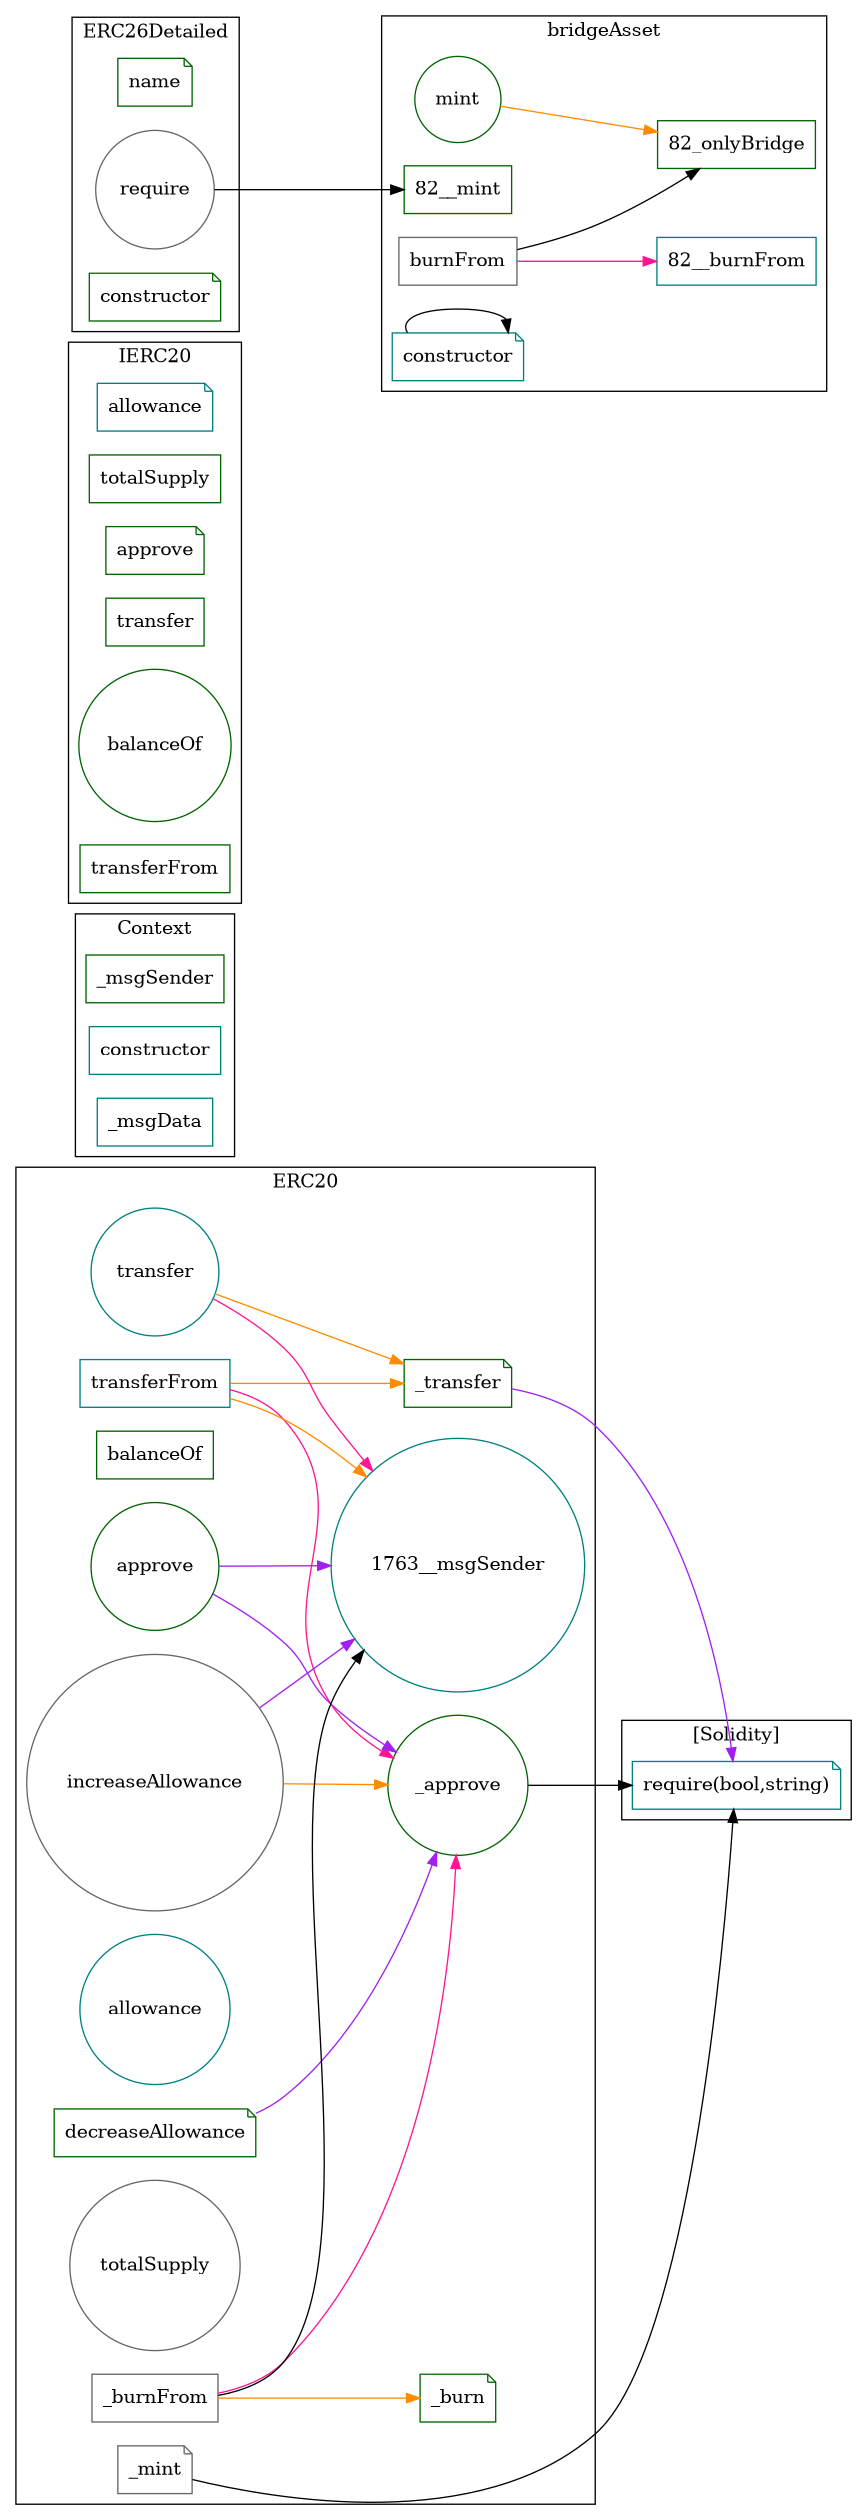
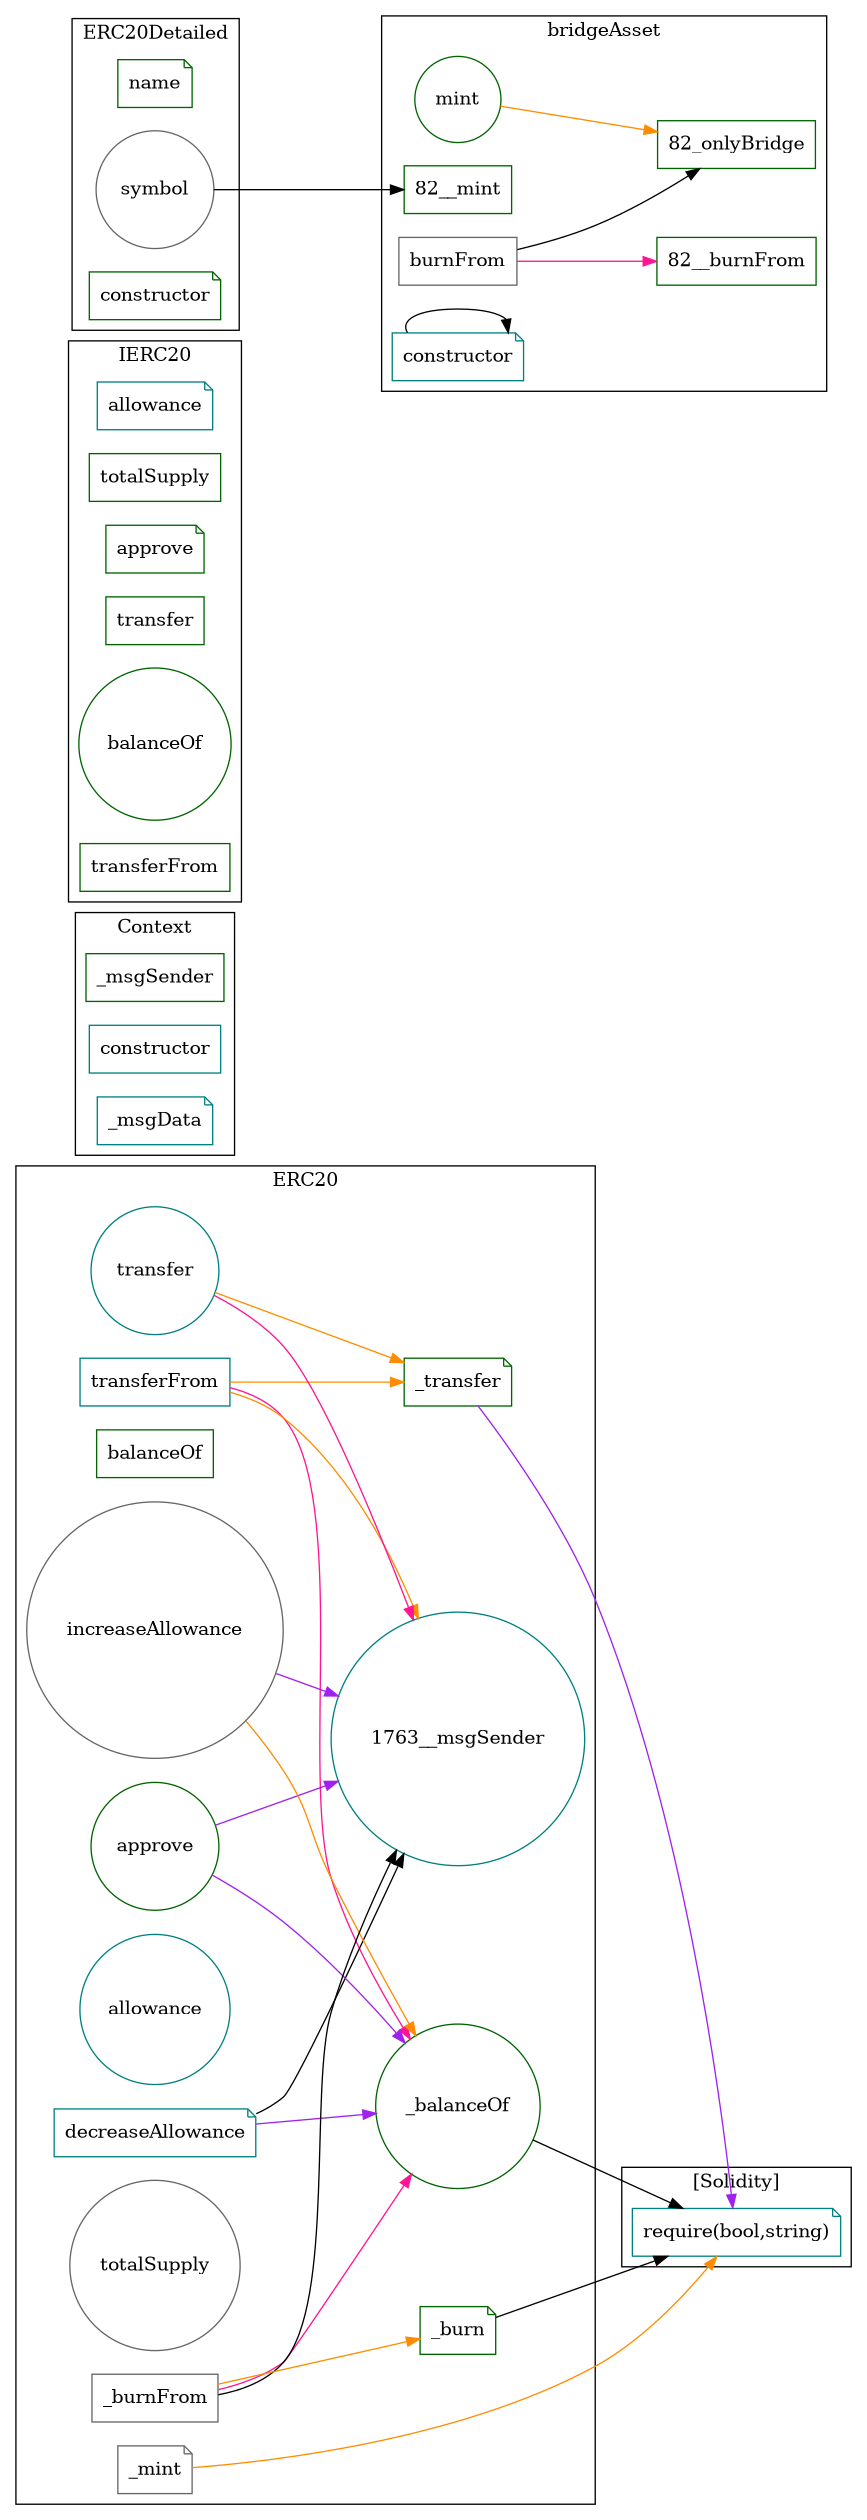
(156, 32) -> (156, 34)
(155, 190) -> (155, 190)
(737, 261) -> (737, 261)
(155, 1122) -> (155, 1121)
(458, 1785) -> (458, 2106)
none -> (317, 2036)
(155, 2133) -> (155, 2133)
none -> (575, 2289)
(647, 2341) -> (472, 2417)
